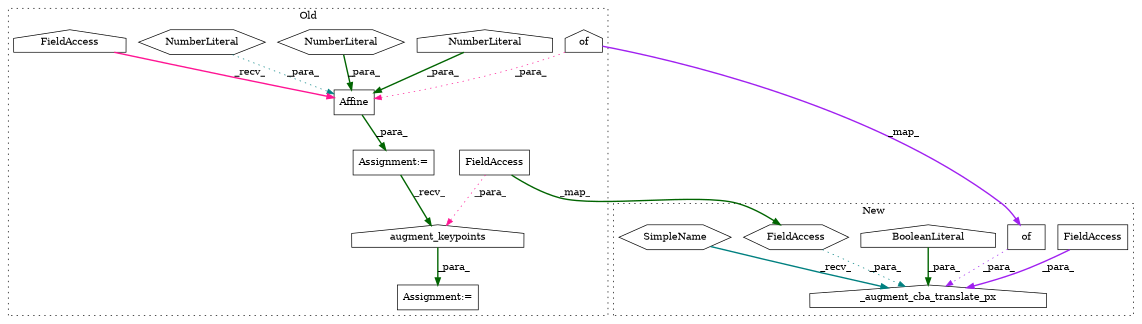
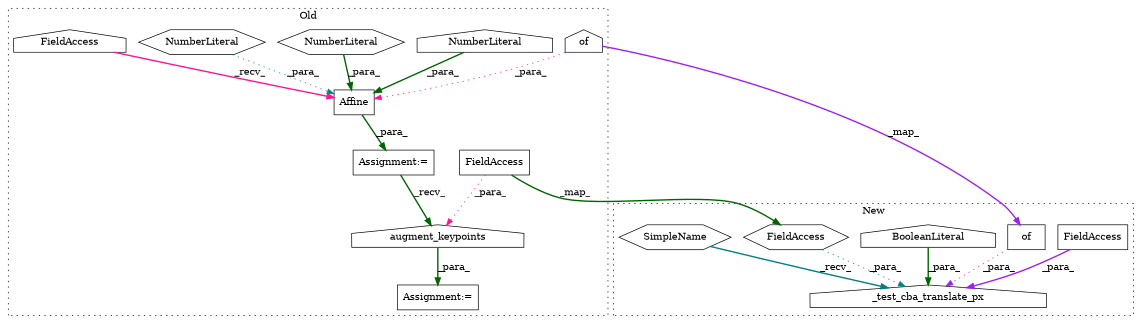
(928, 297) -> (928, 297)
